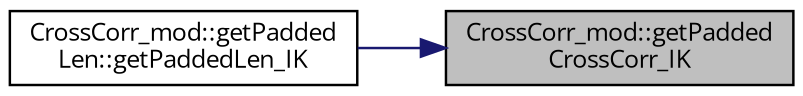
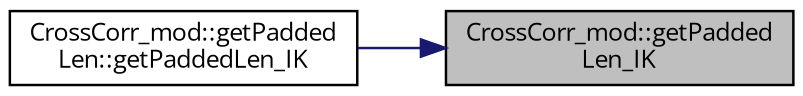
(620, 48) -> (620, 48)
